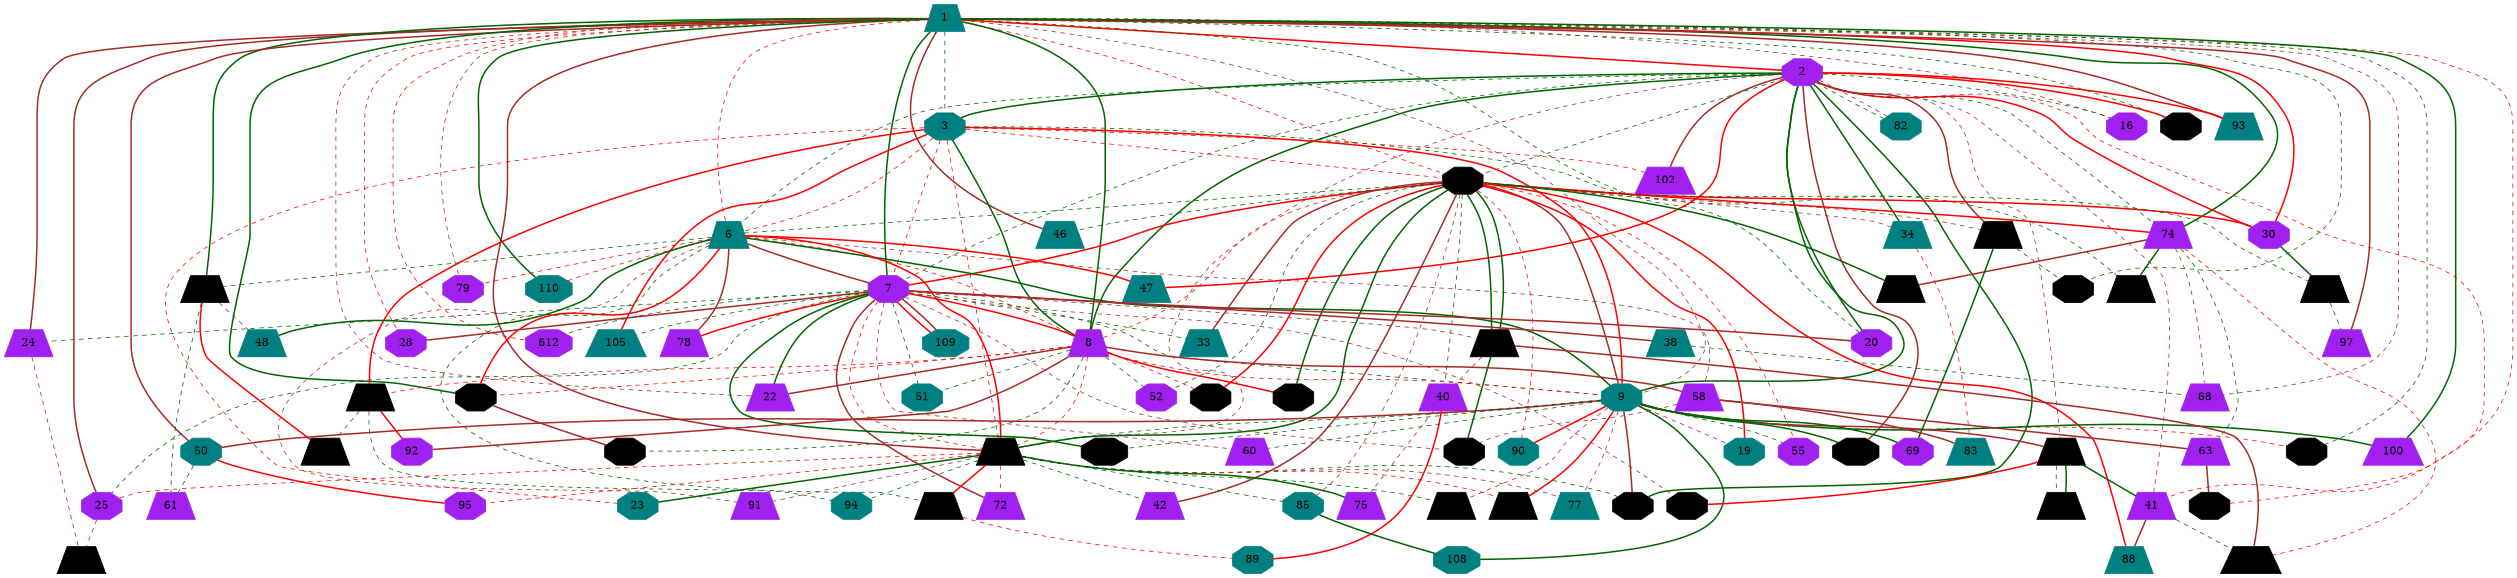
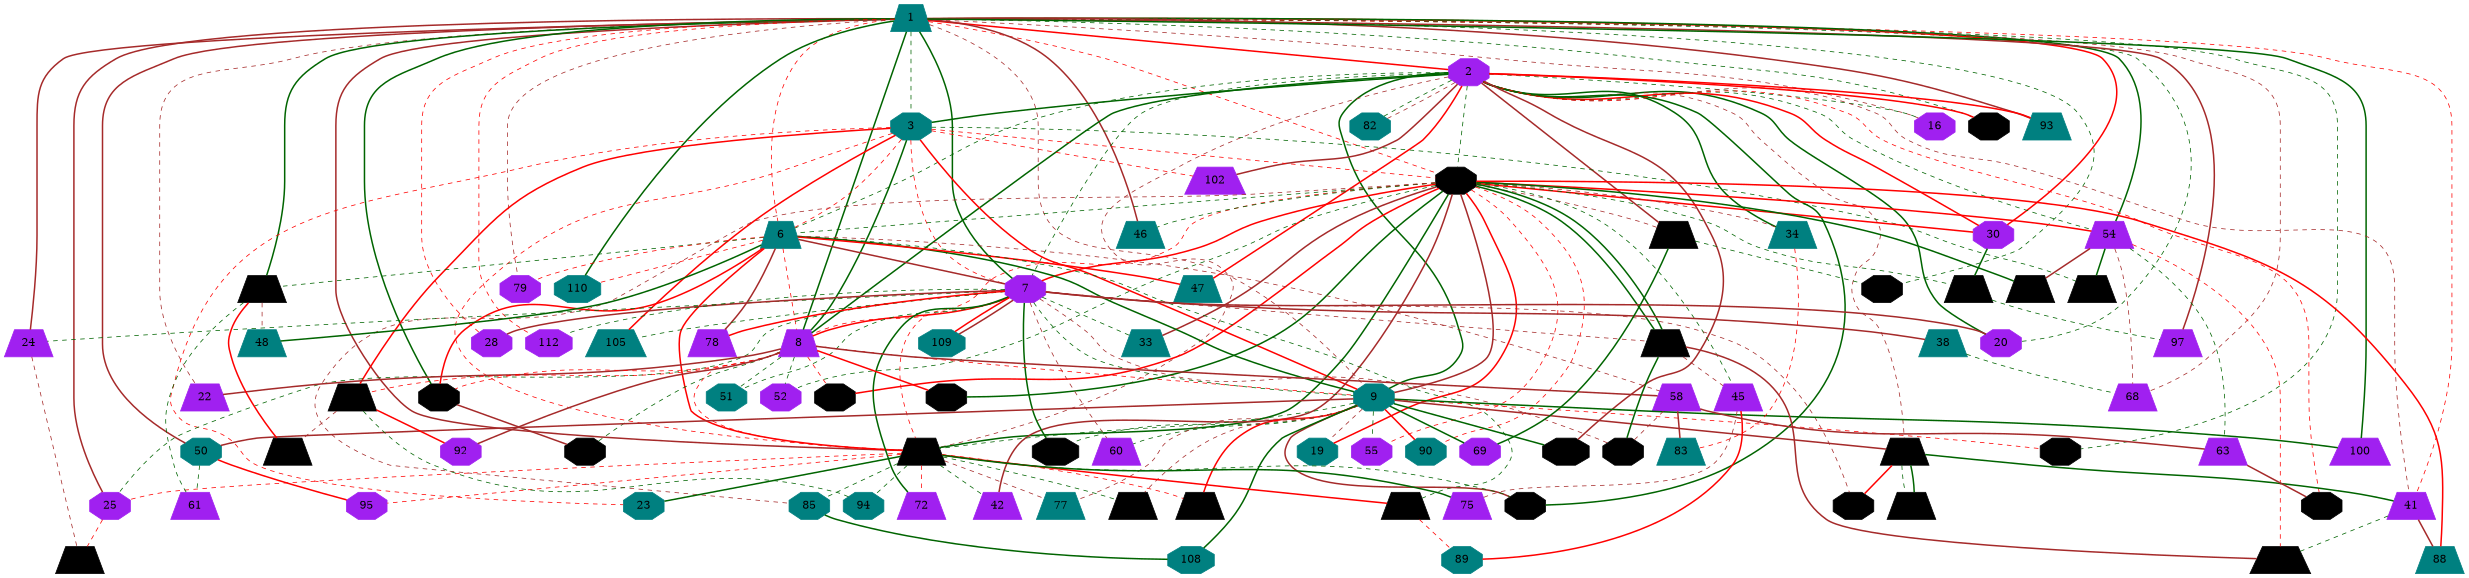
(2168, 235) -> (2109, 235)
(809, 326) -> none
(549, 343) -> (549, 343)
(1443, 397) -> (1738, 397)
(860, 425) -> (886, 348)
(755, 506) -> none
